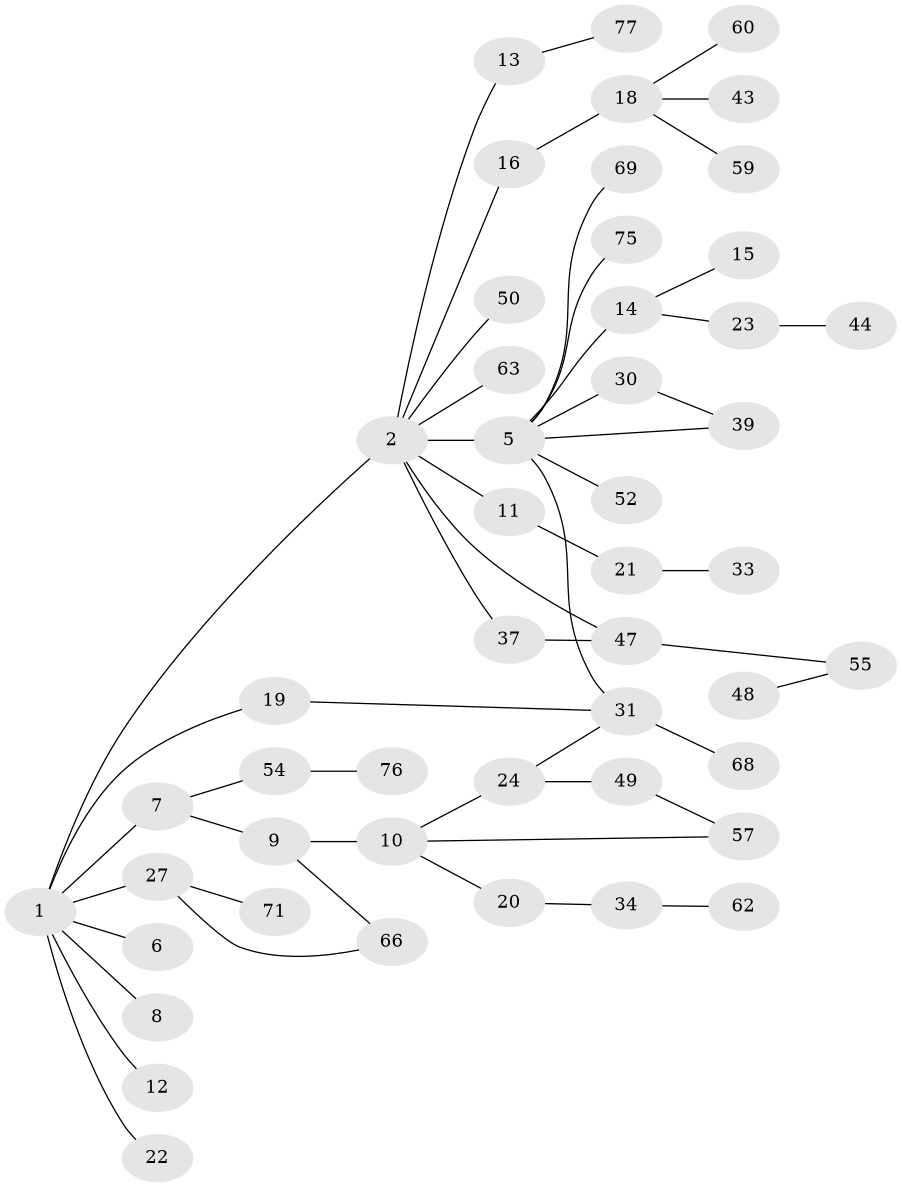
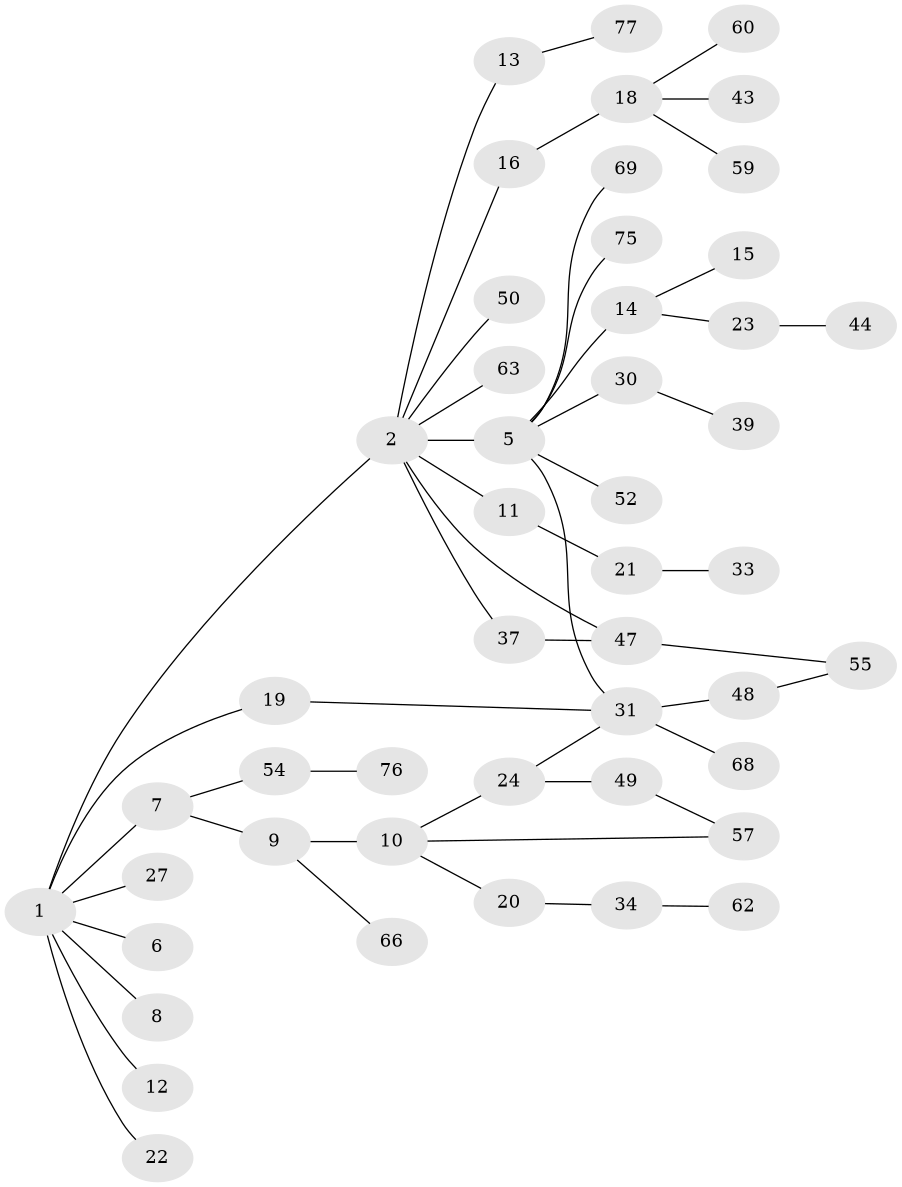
(627, 433) -> none
none -> (685, 703)
(275, 912) -> none
(259, 953) -> none
